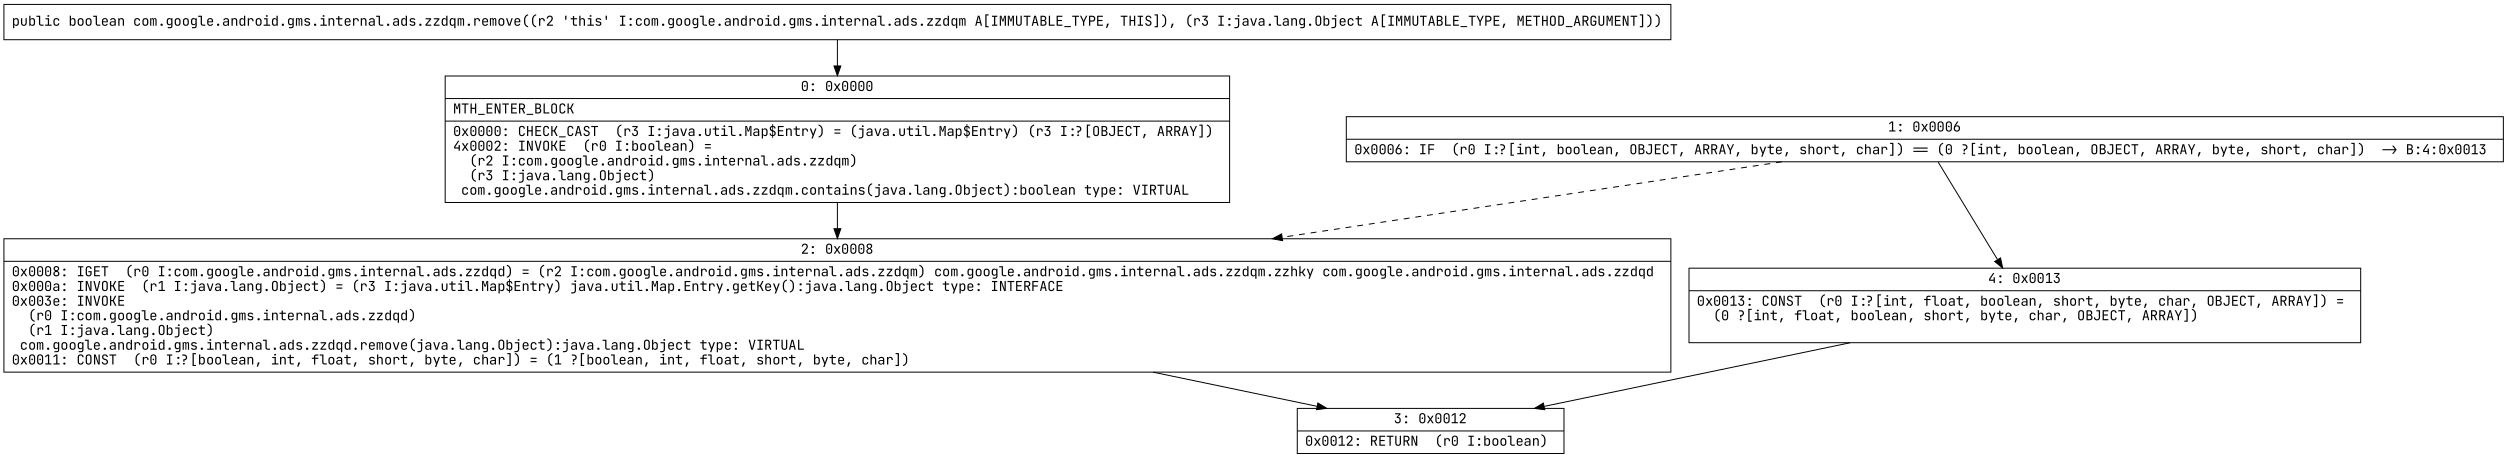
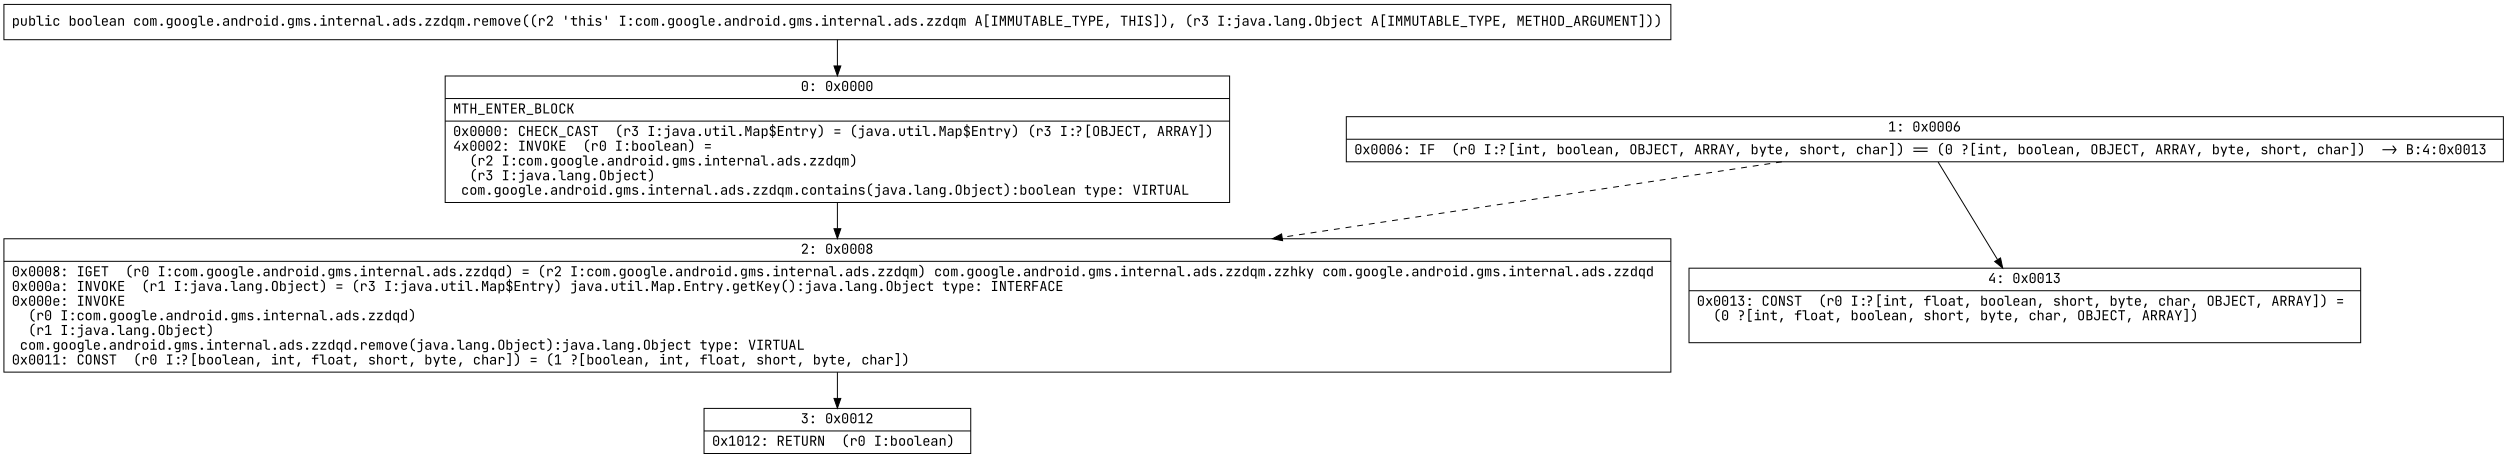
(77, 302) -> (77, 302)
(1697, 375) -> none
(1431, 442) -> (837, 442)
